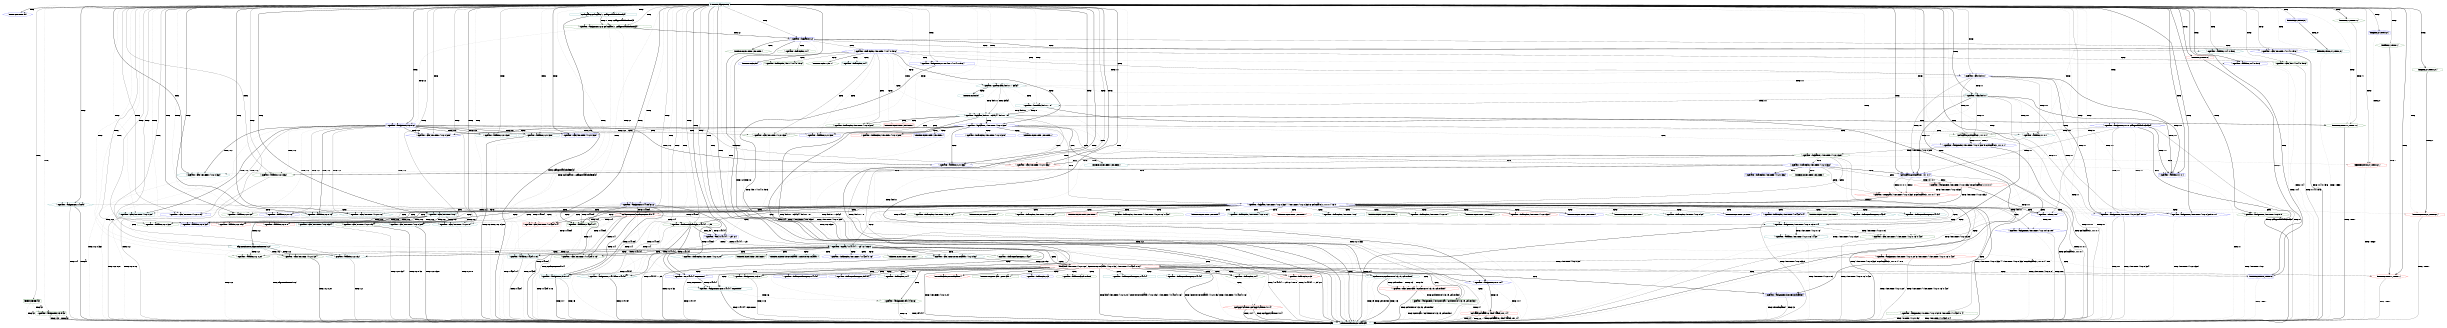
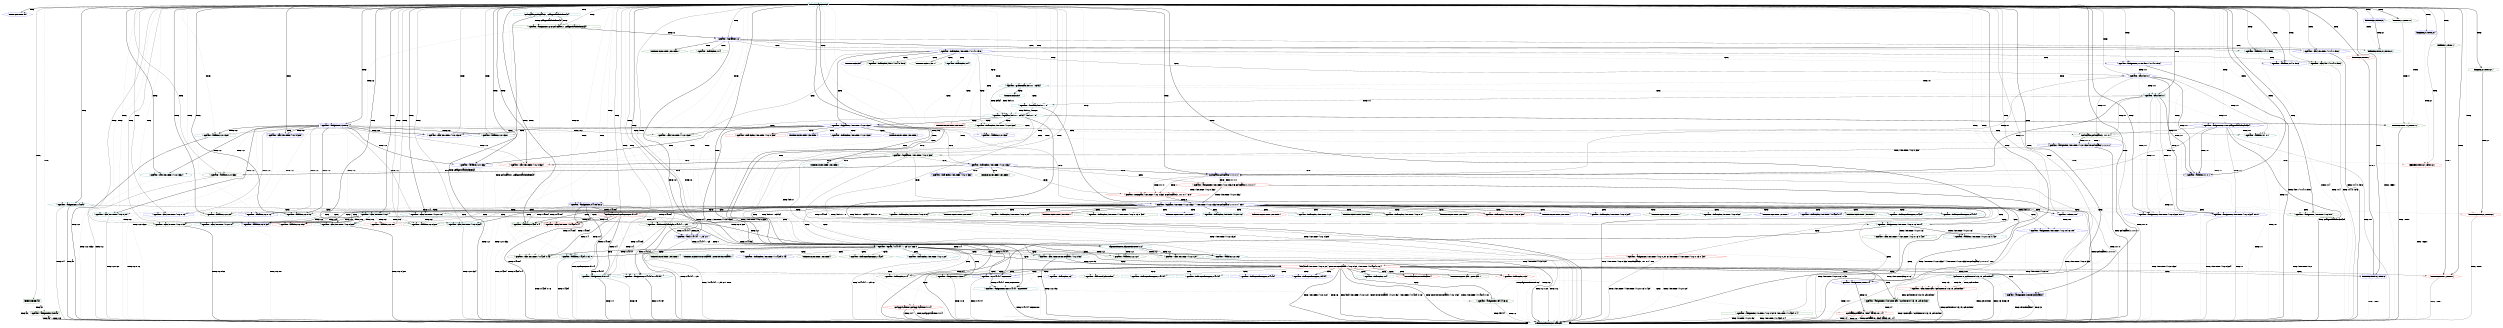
none -> (1610, 215)
